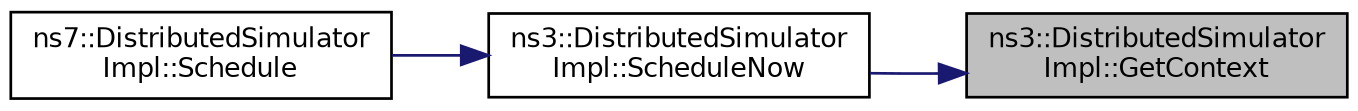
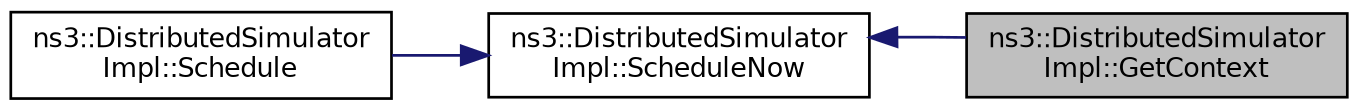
(201, 55) -> (201, 55)
(904, 74) -> (932, 37)
